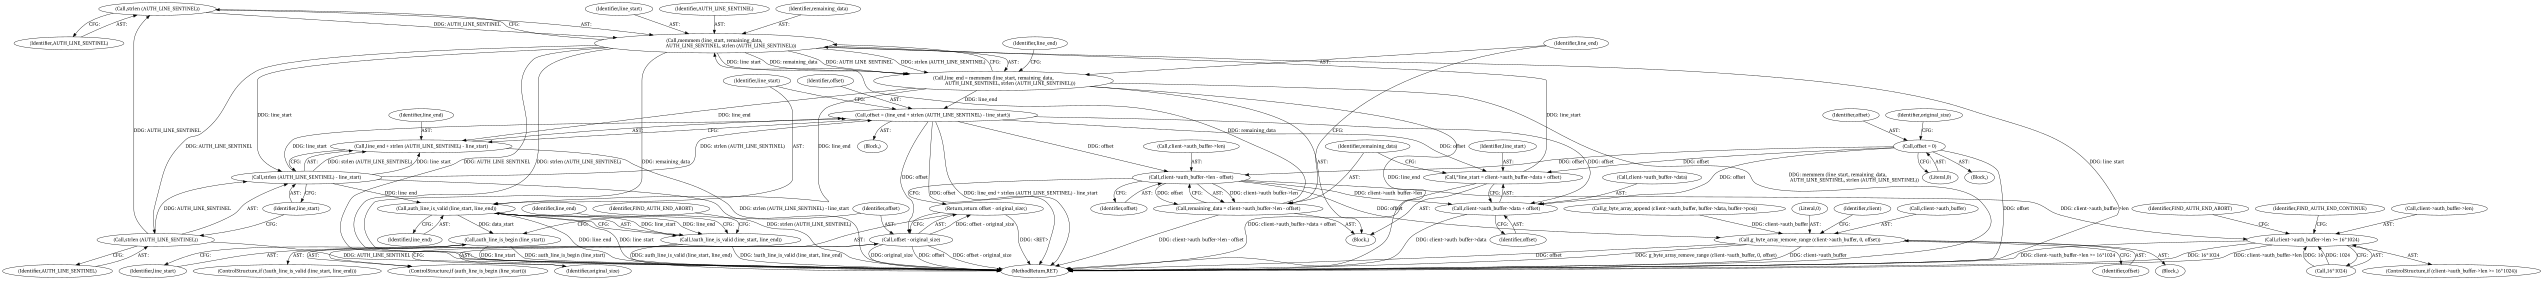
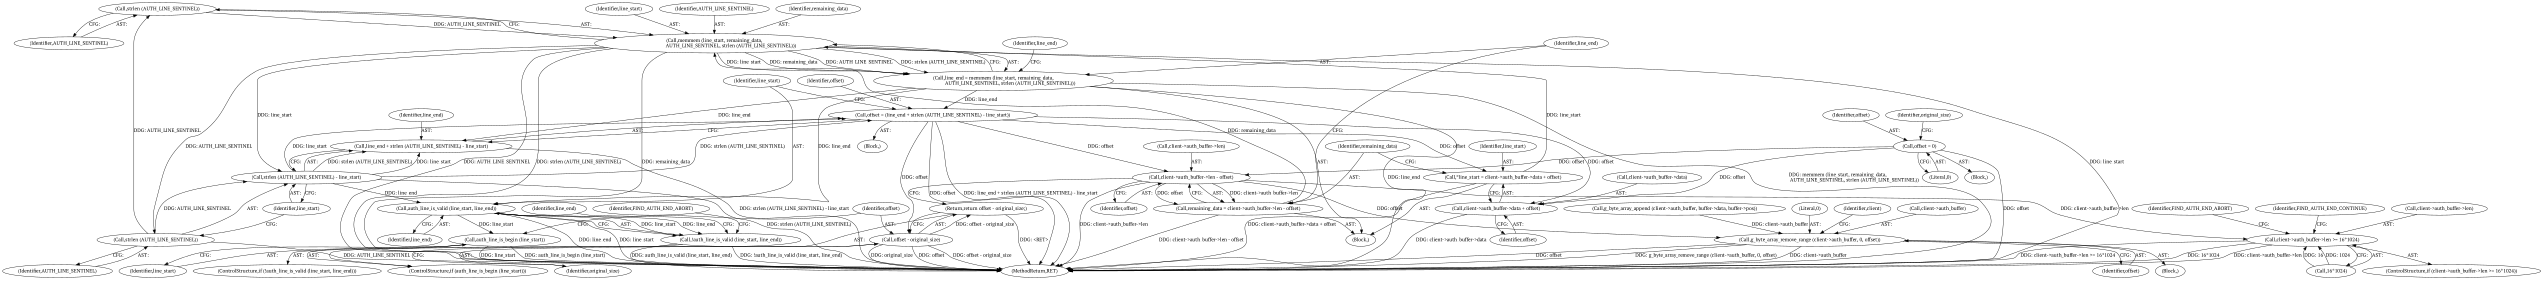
(1722, 157) -> none
(1345, 194) -> (1086, 205)
(496, 224) -> (496, 224)
